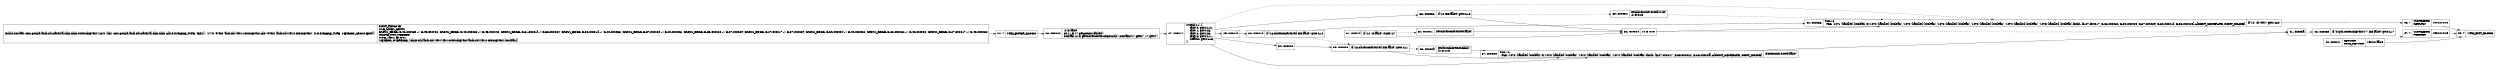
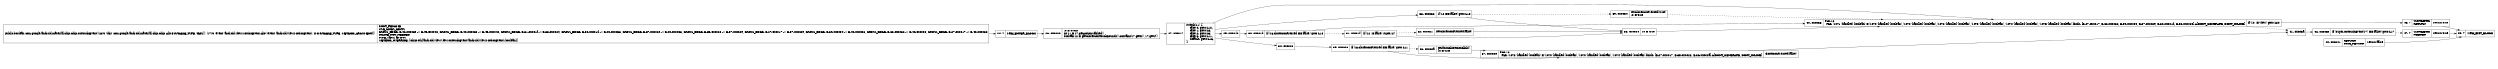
(1601, 5) -> (1601, 5)
(1070, 31) -> (1071, 31)
(1971, 32) -> (2266, 28)
(2392, 38) -> (2398, 33)
(1327, 41) -> (1334, 34)
(1396, 66) -> none
